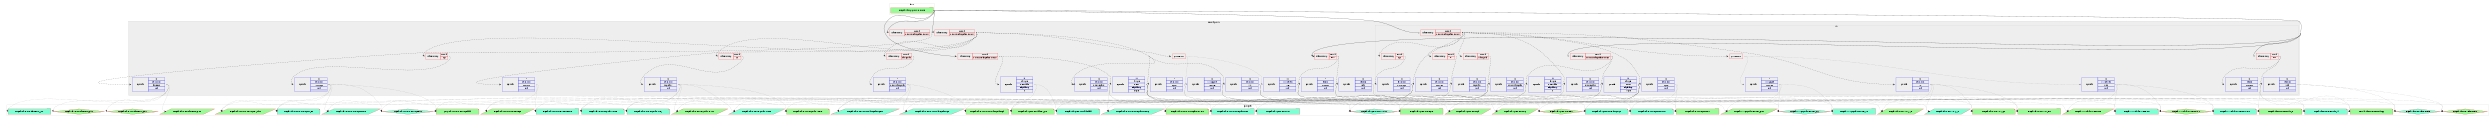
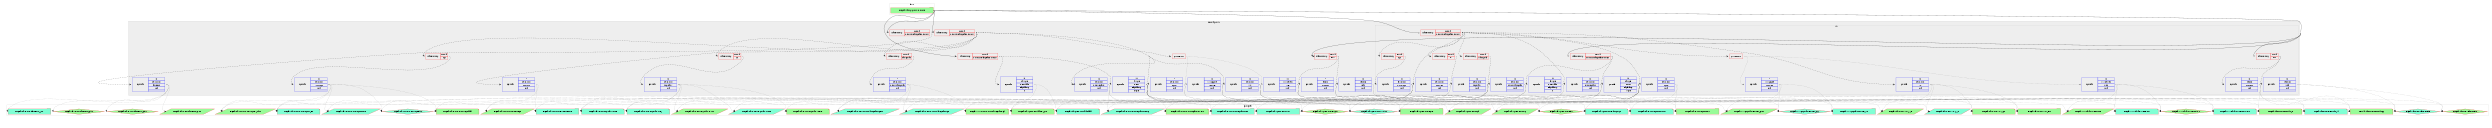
(458, 112) -> (458, 112)
(987, 112) -> (987, 112)
none -> (1325, 112)
